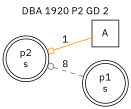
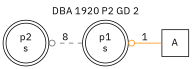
(73, 44) -> (148, 43)
